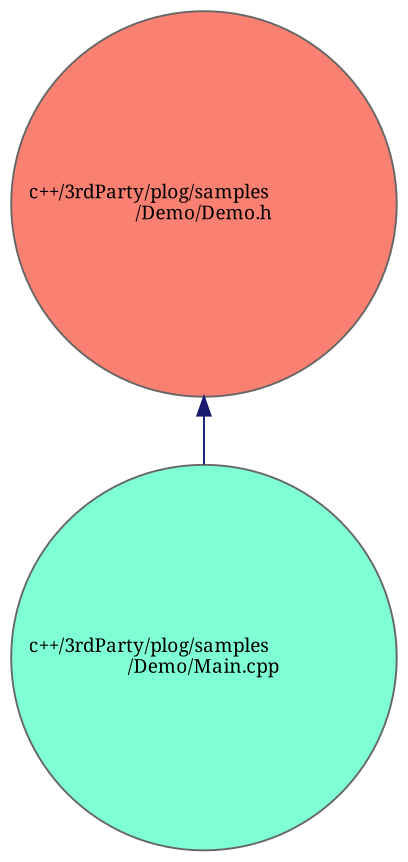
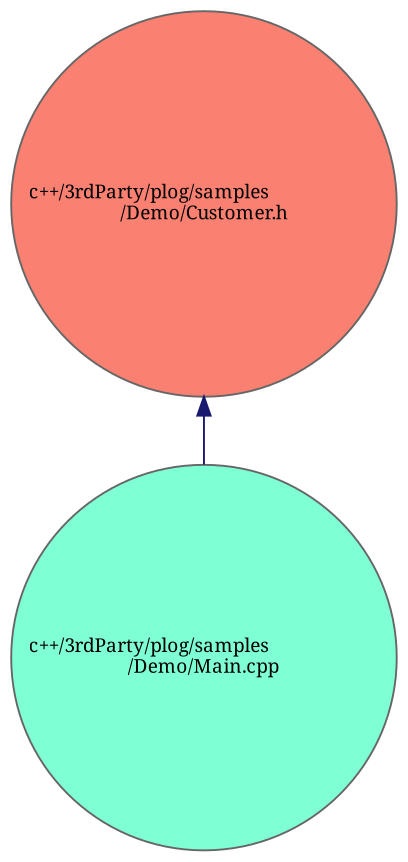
(204, 204) -> (204, 204)
